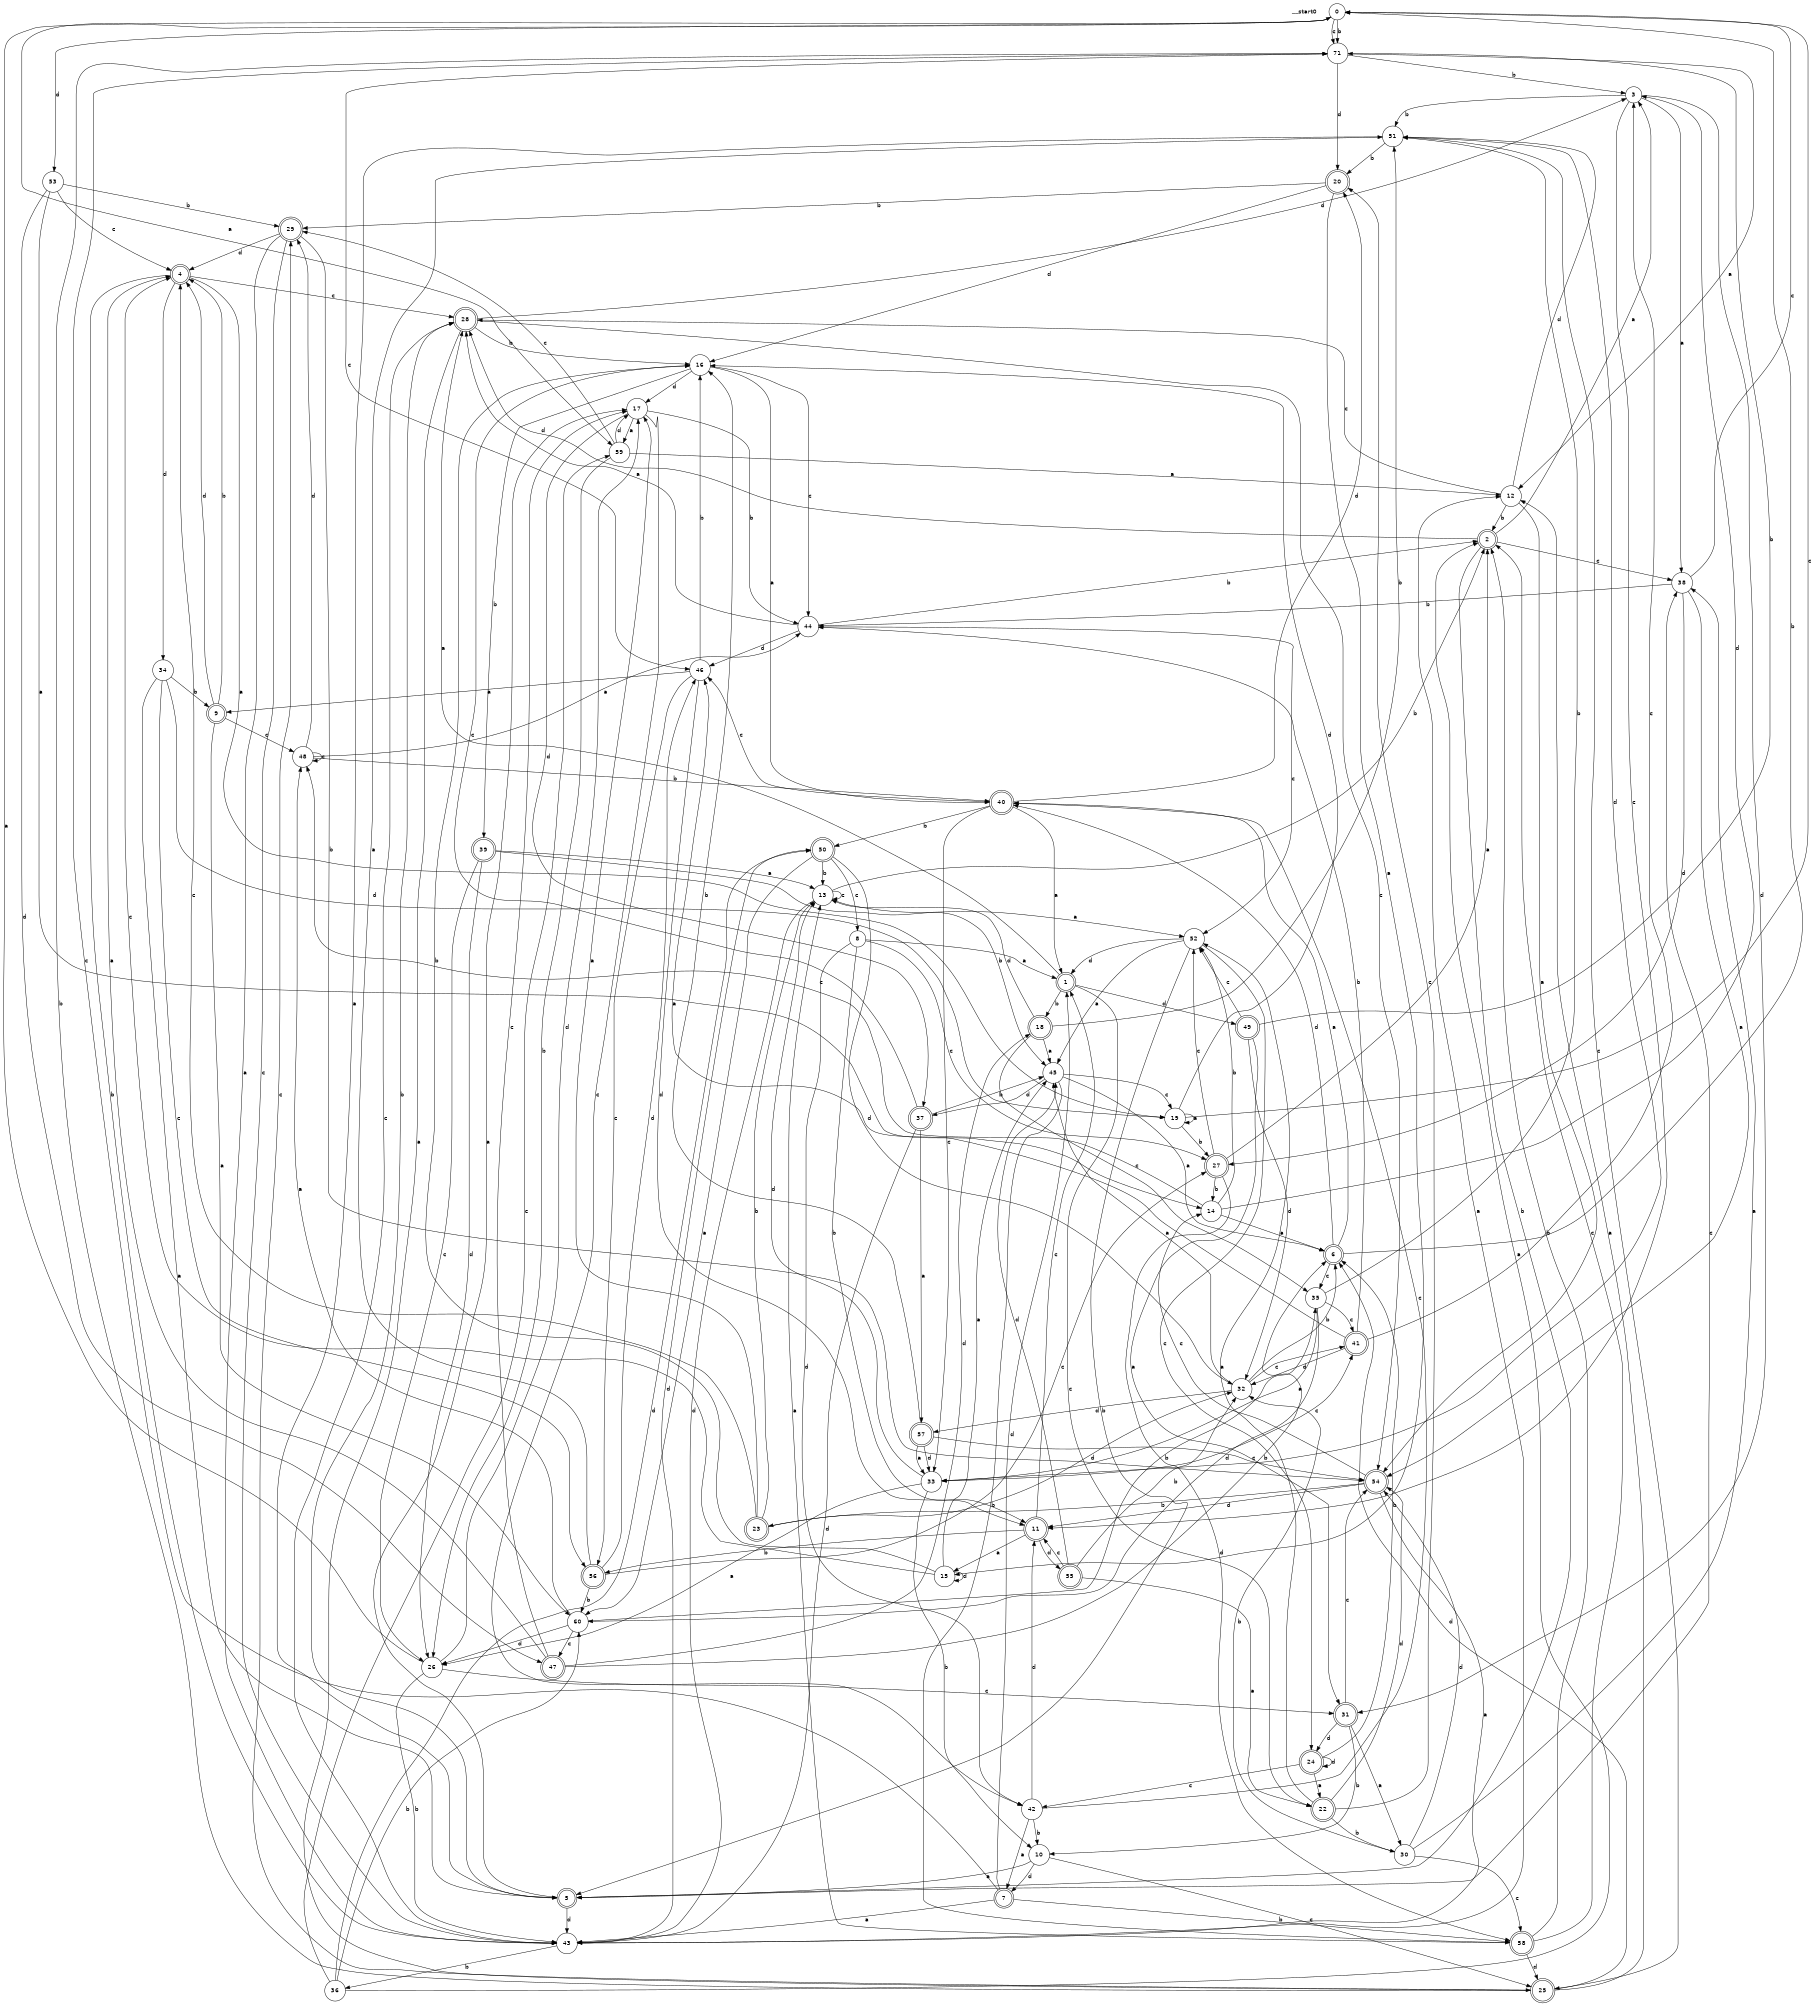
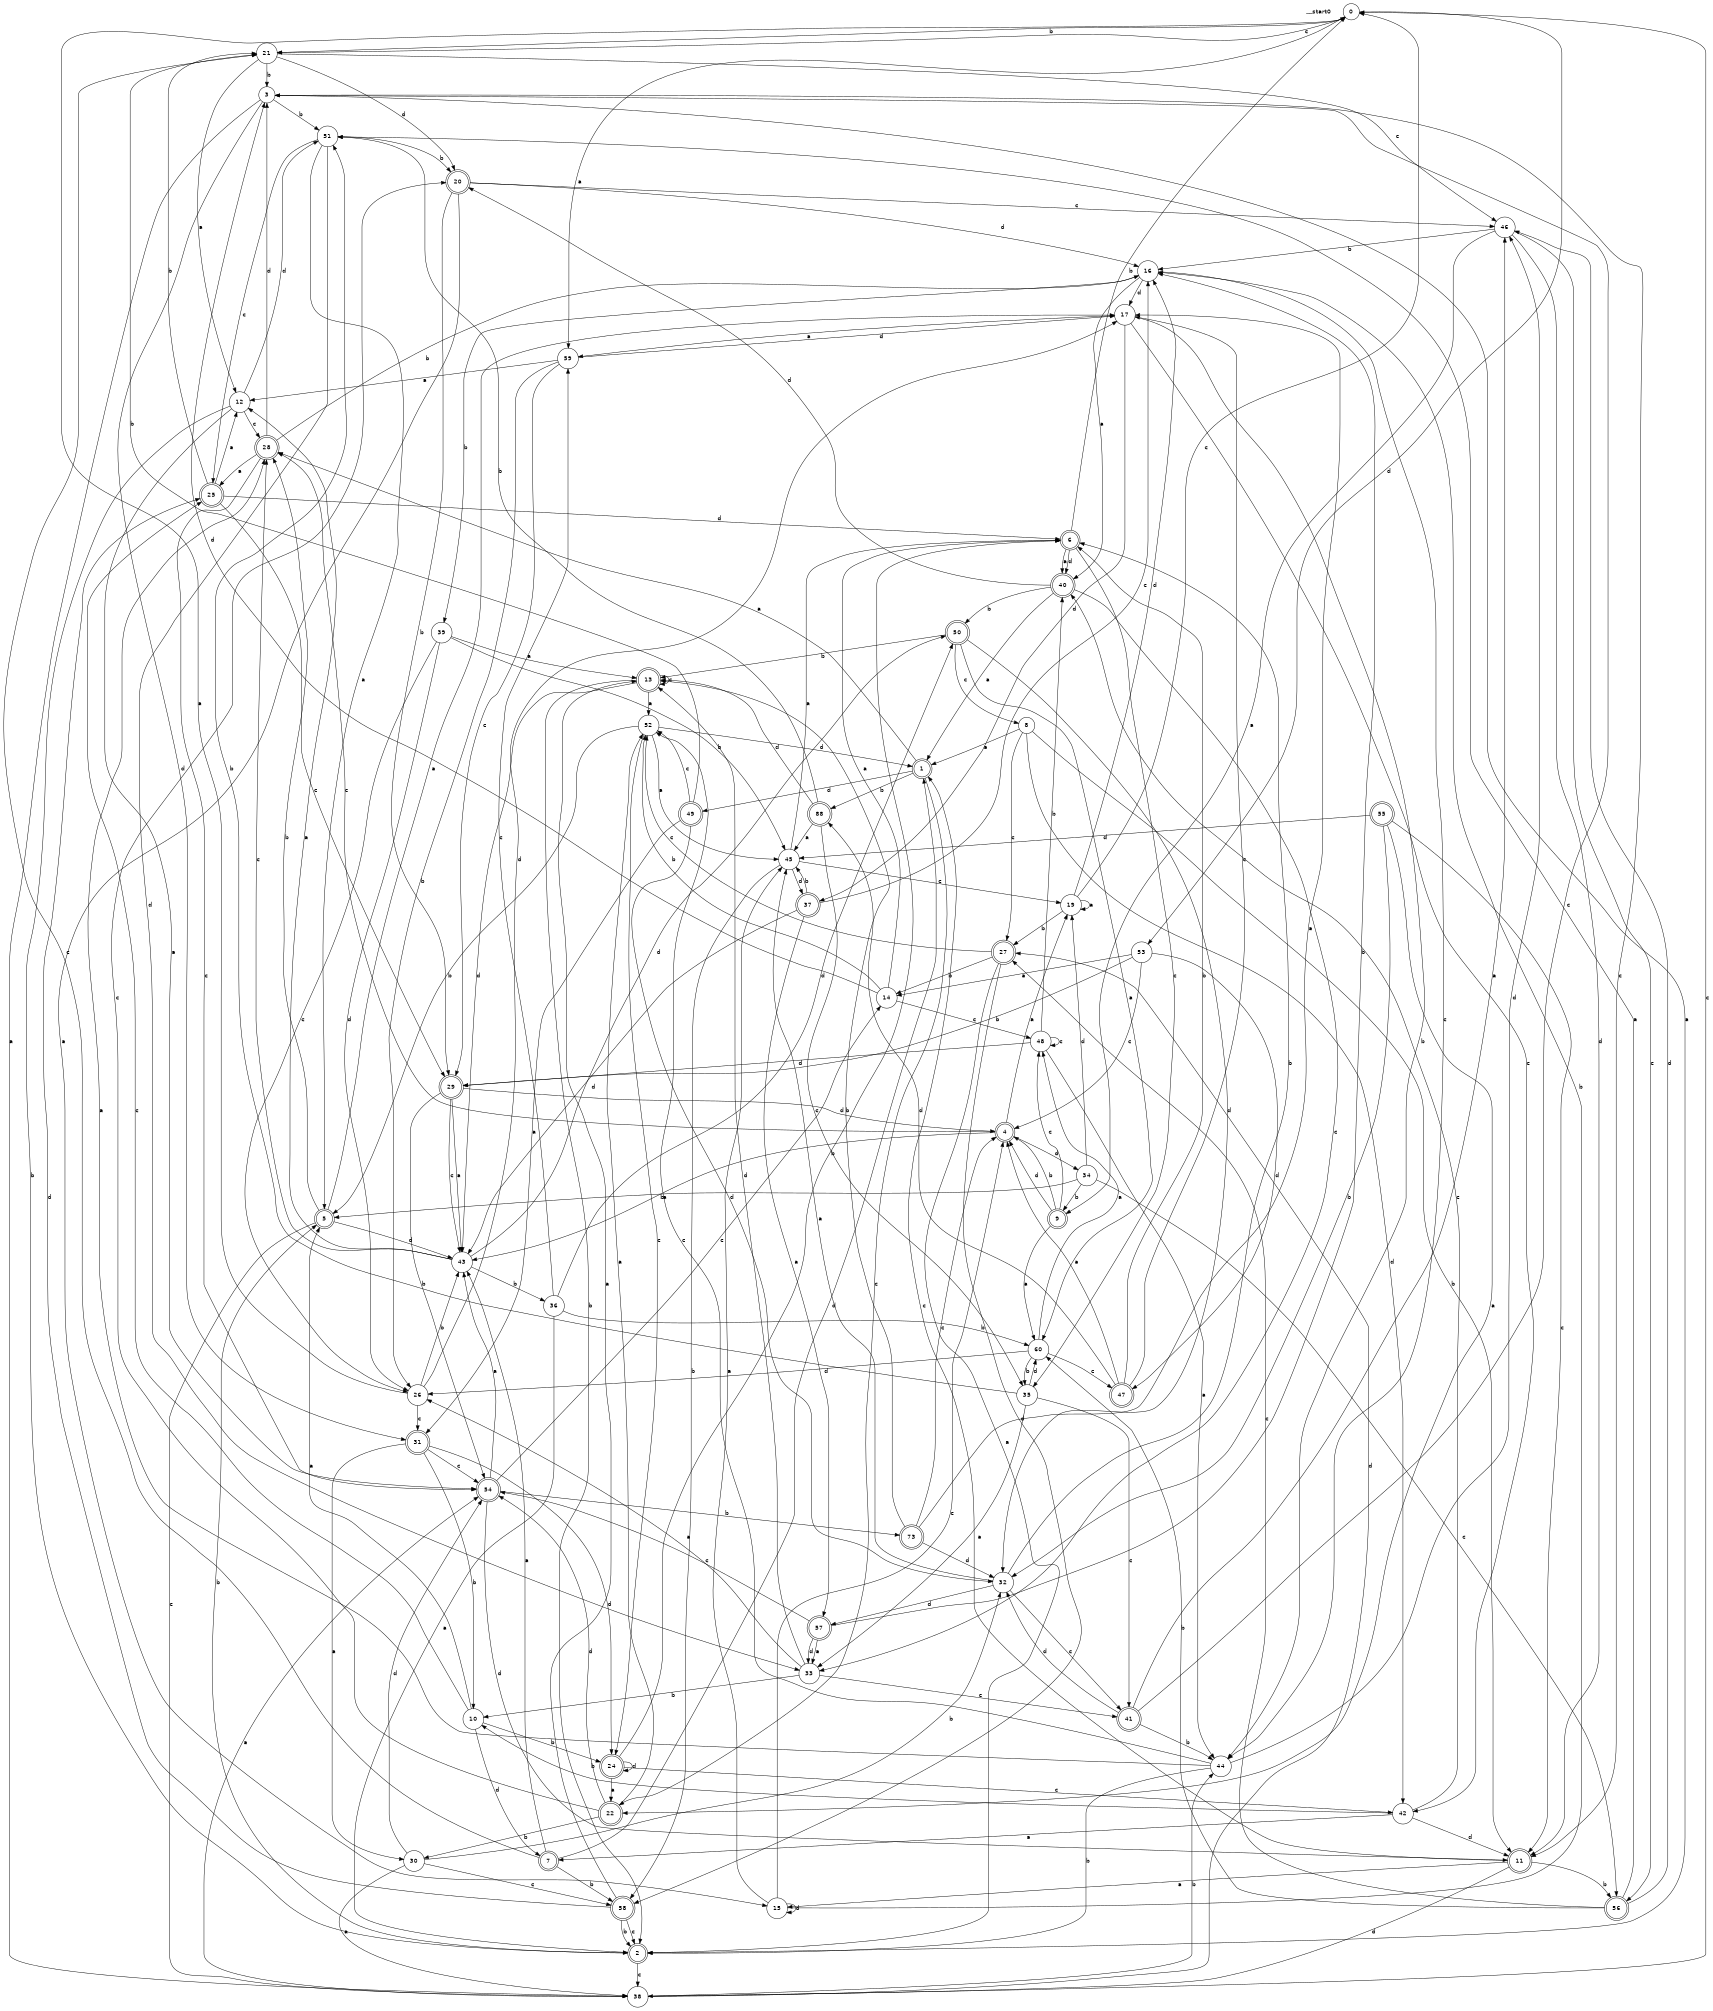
(1338, 53) -> (267, 53)
(939, 520) -> none
(768, 784) -> (980, 205)
(484, 850) -> (442, 633)
(823, 895) -> (649, 680)
(1040, 1027) -> (820, 814)
(757, 1529) -> (912, 1537)
(1046, 1555) -> (1157, 1983)
none -> (540, 1742)
